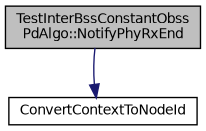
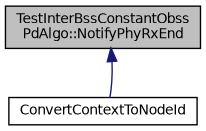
(94, 66) -> (112, 80)
